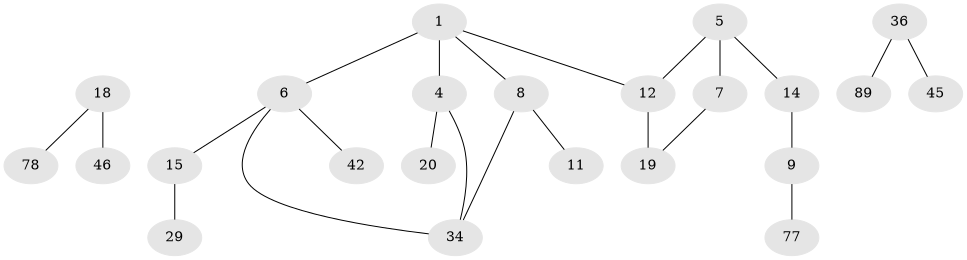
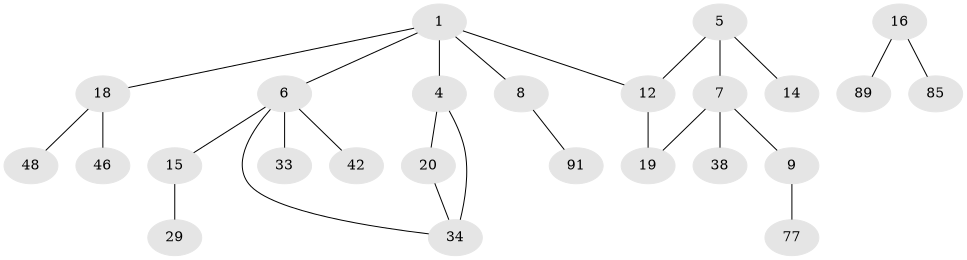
(900, 22) -> (900, 22)
none -> (271, 58)
(936, 94) -> (936, 94)
(792, 130) -> (756, 130)
(31, 166) -> (31, 166)
none -> (285, 166)
(489, 166) -> (442, 202)
(576, 166) -> (576, 166)
none -> (720, 166)
